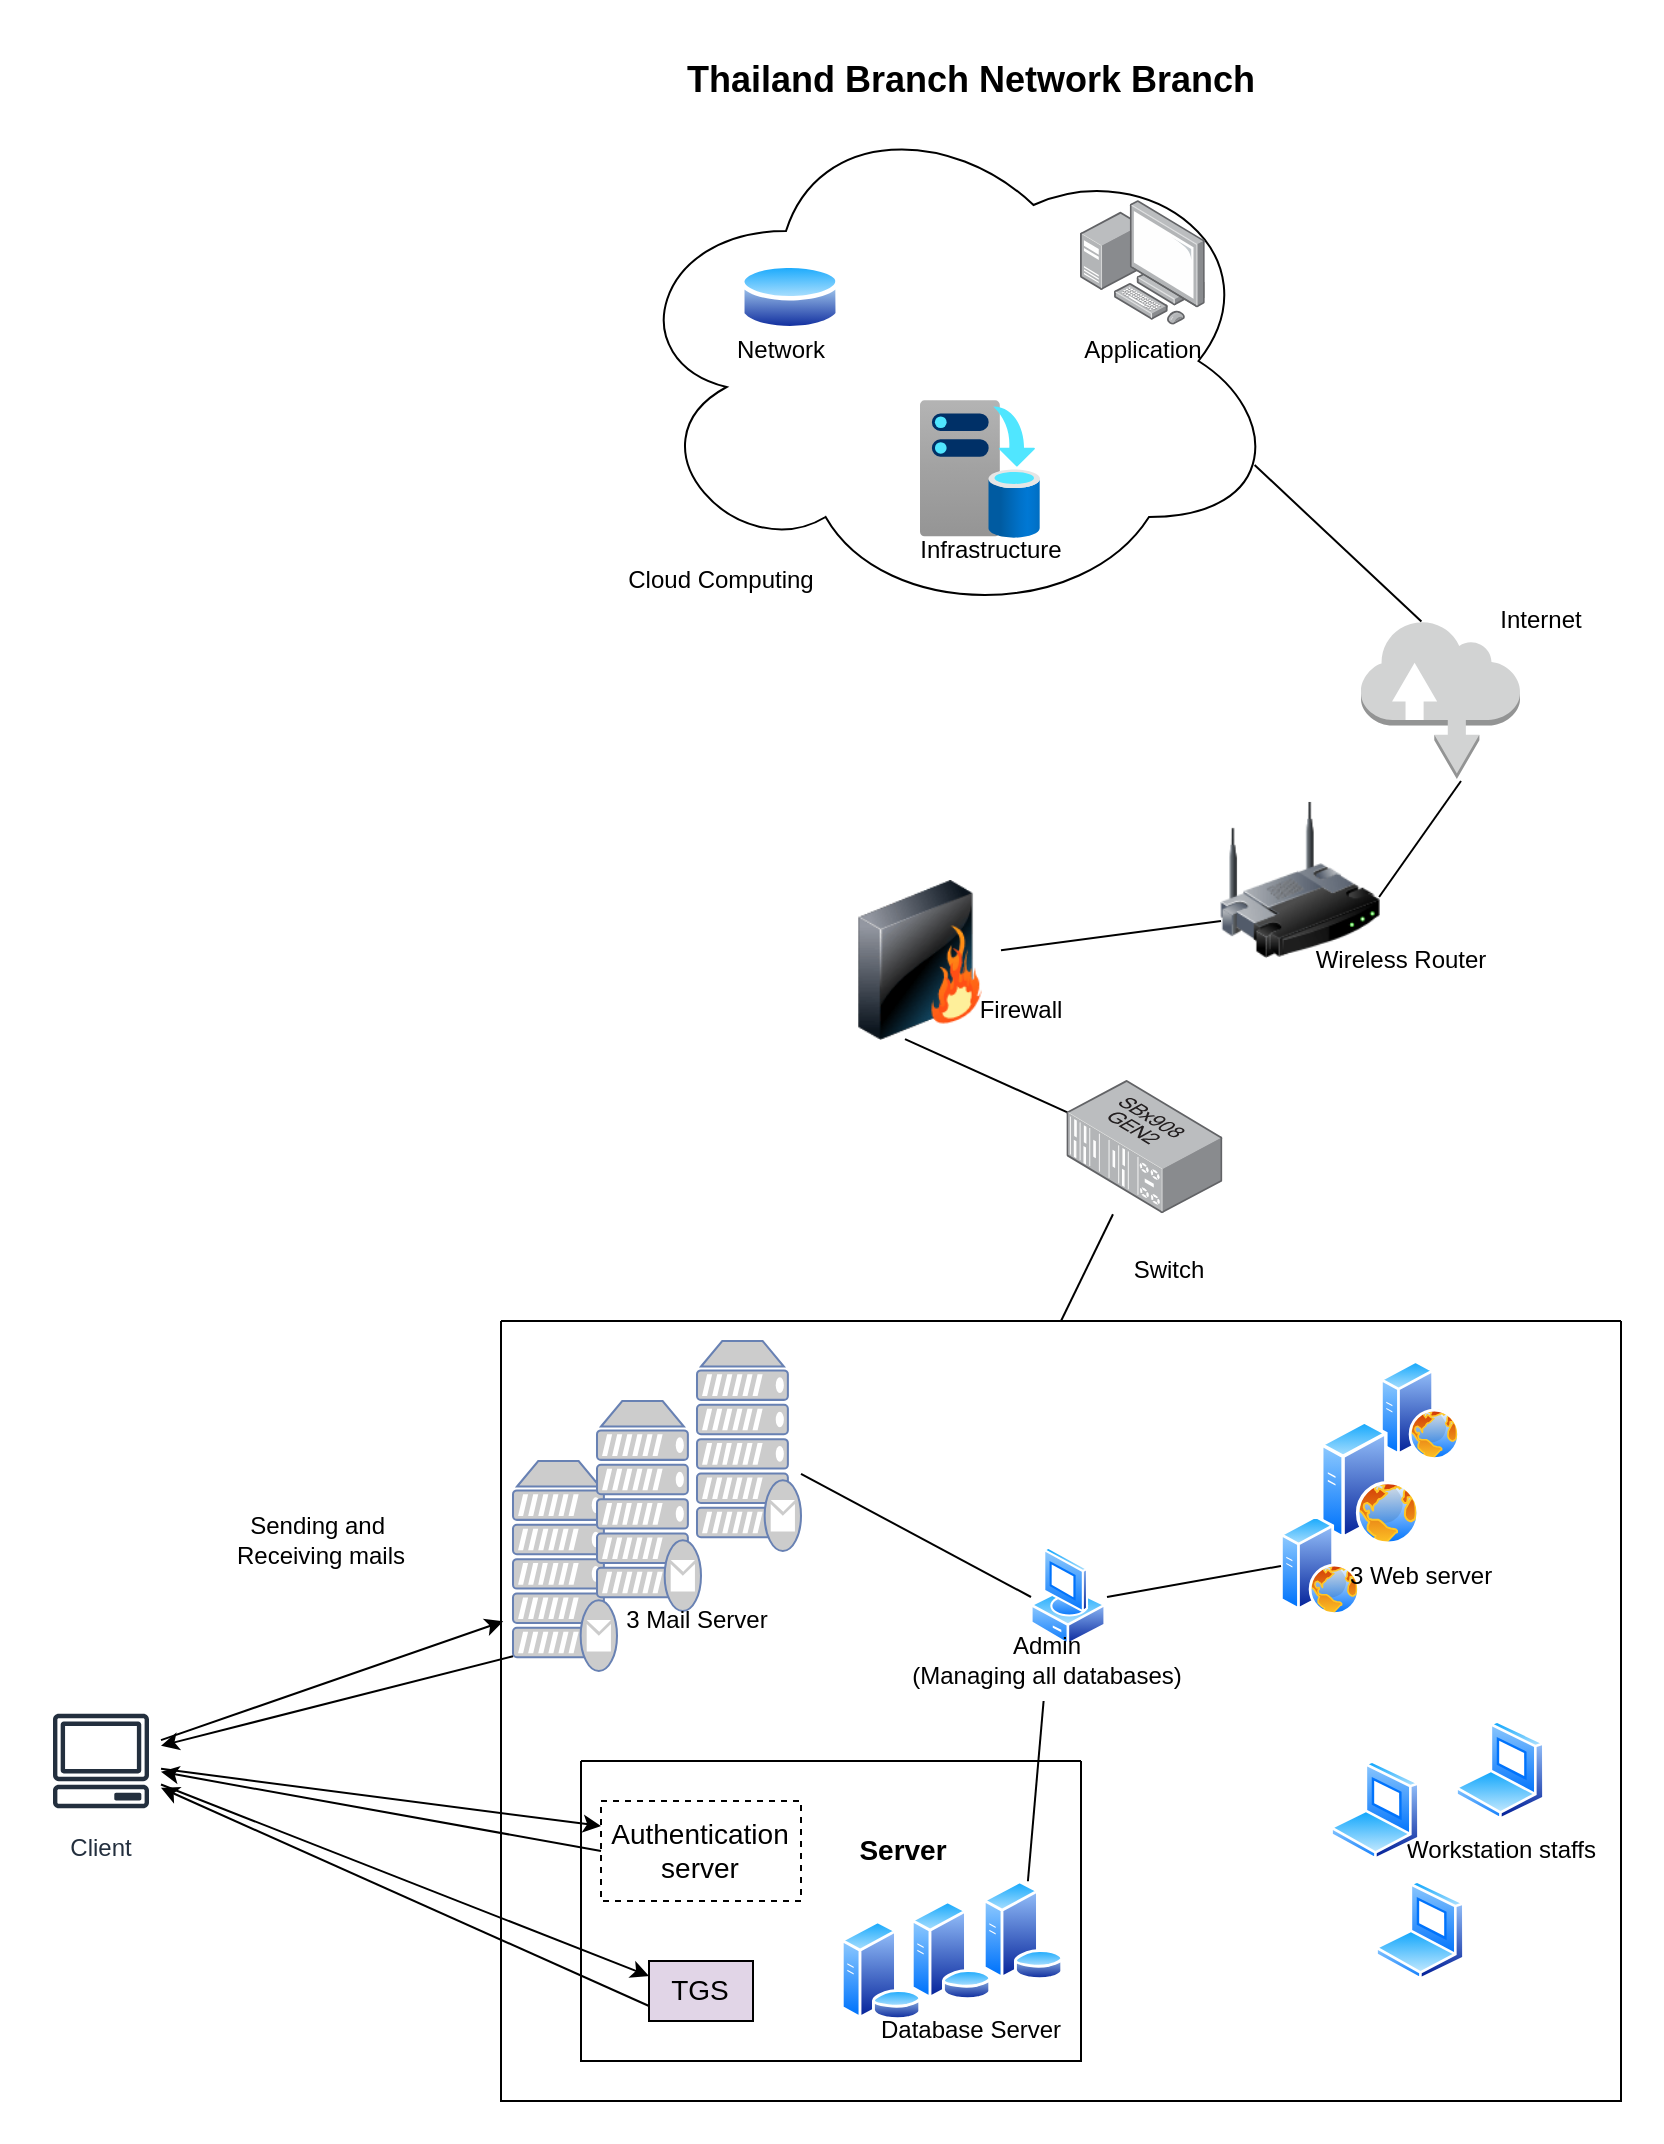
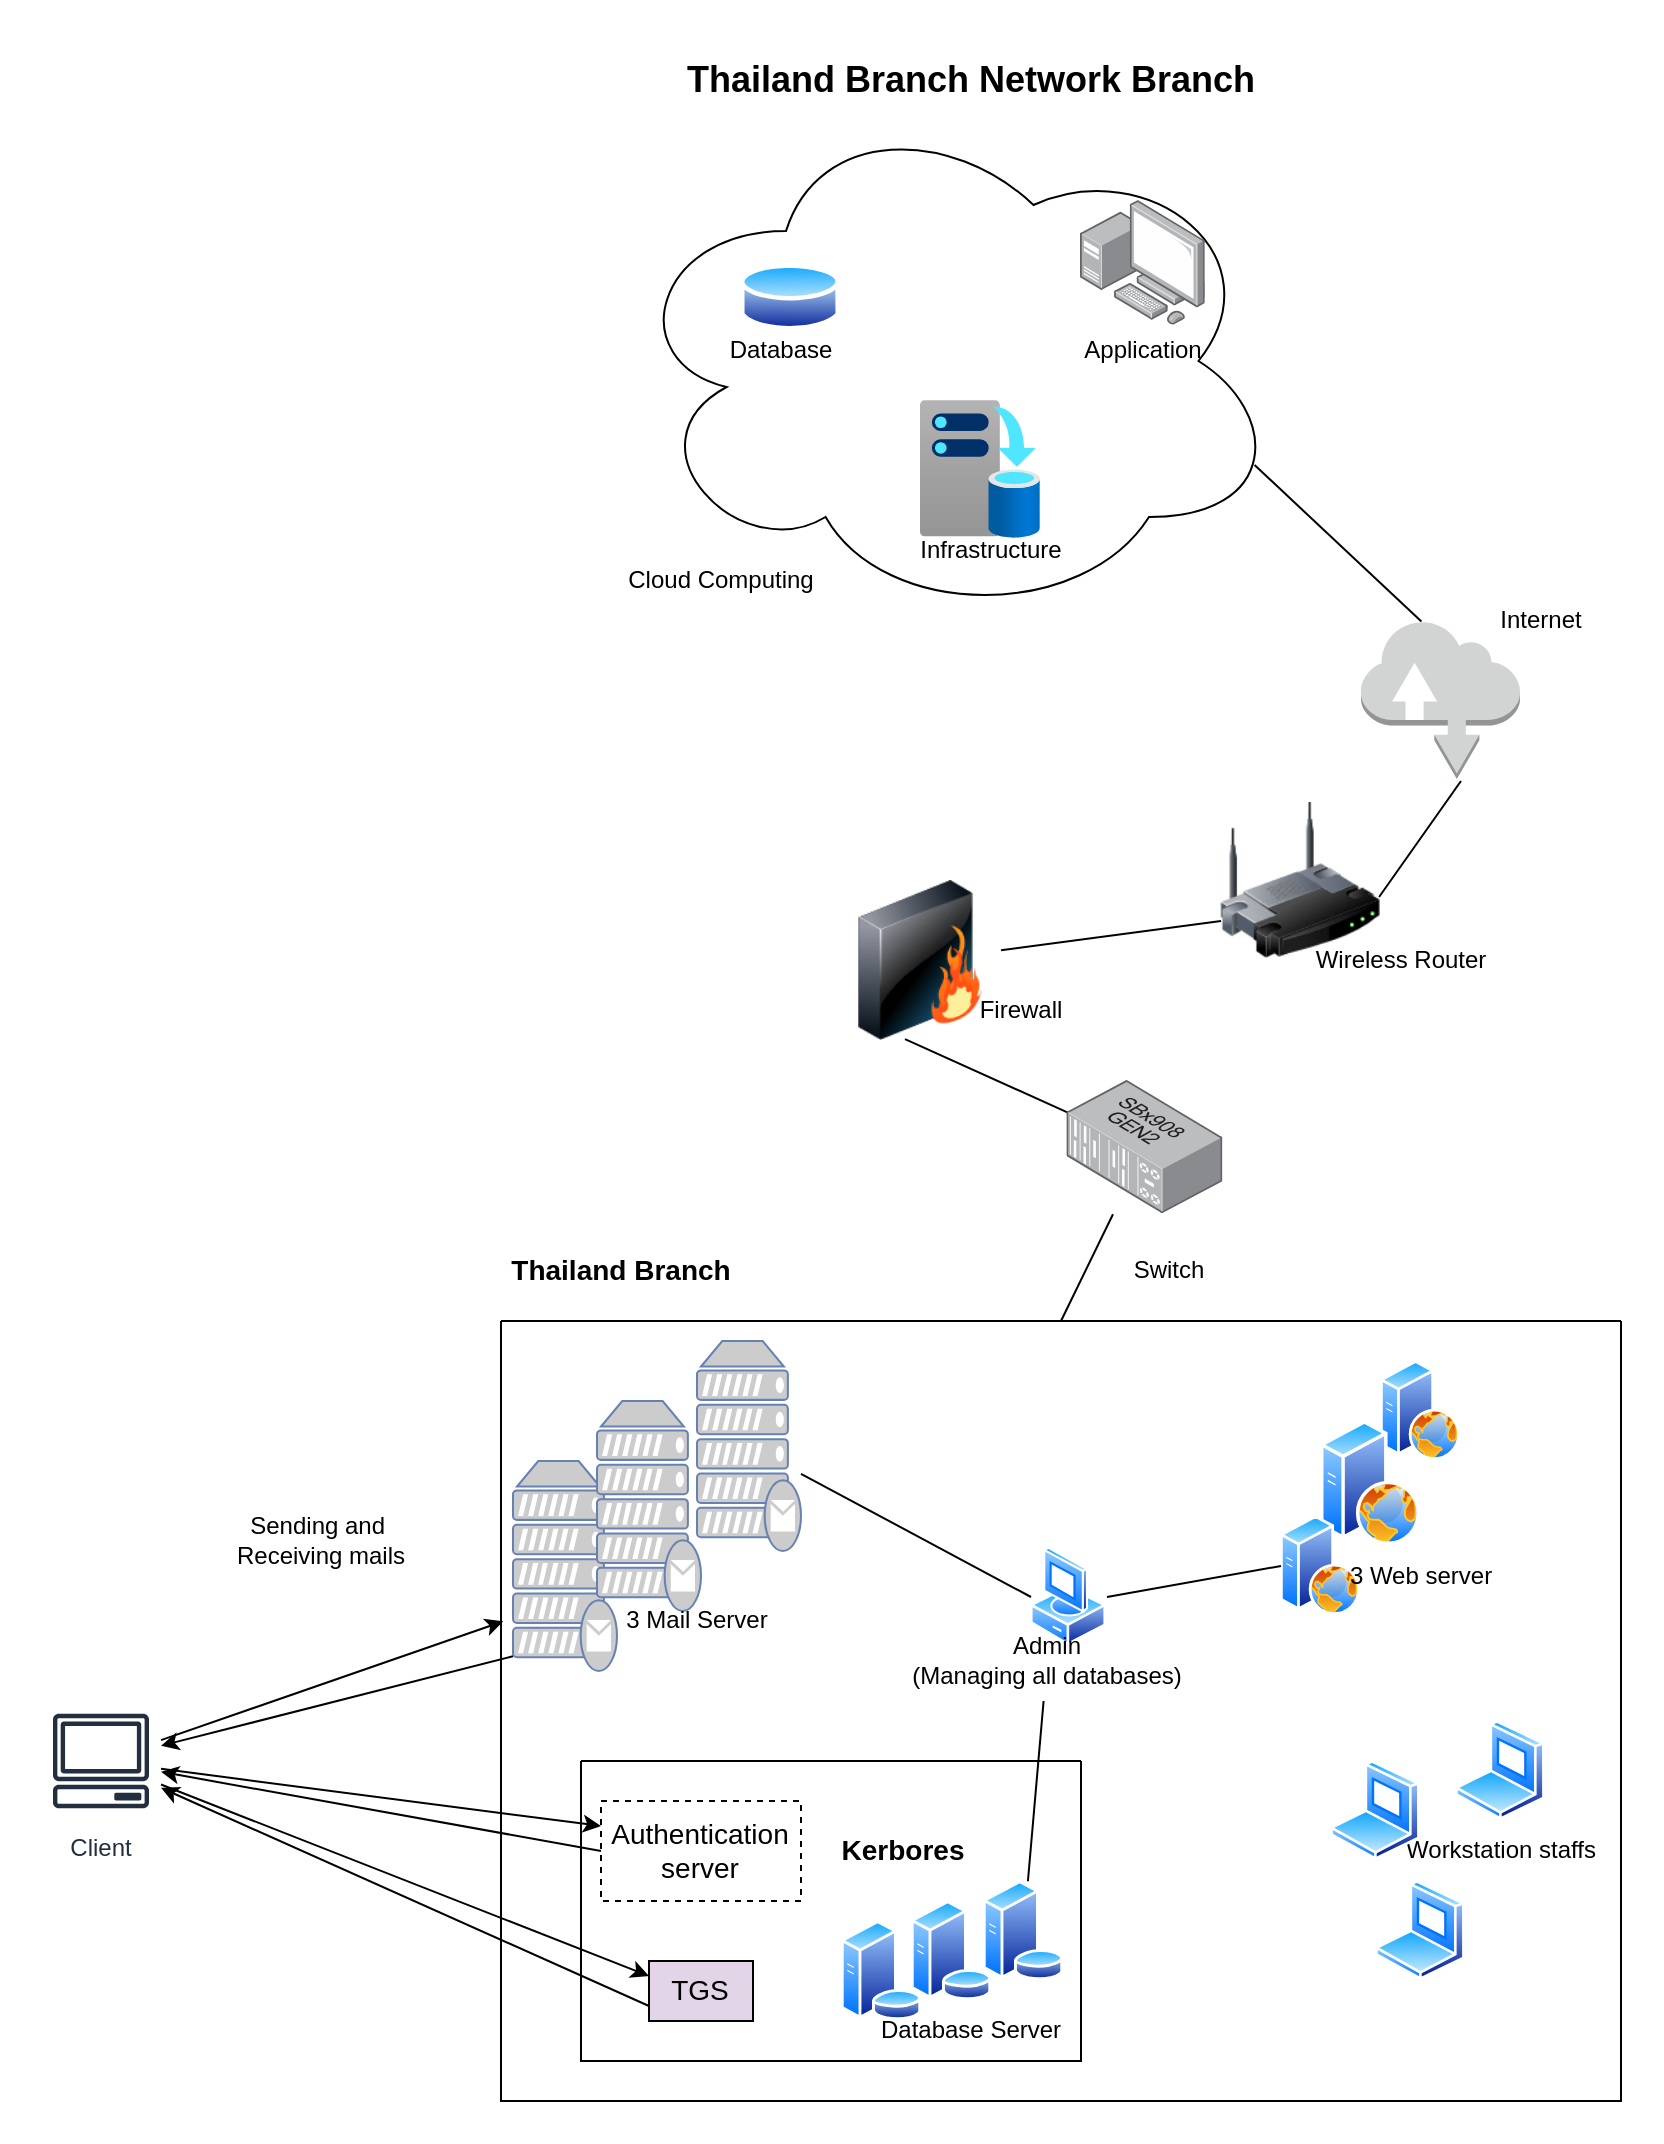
(782, 351) -> (782, 351)
none -> (621, 1271)
(904, 1851) -> (904, 1851)
